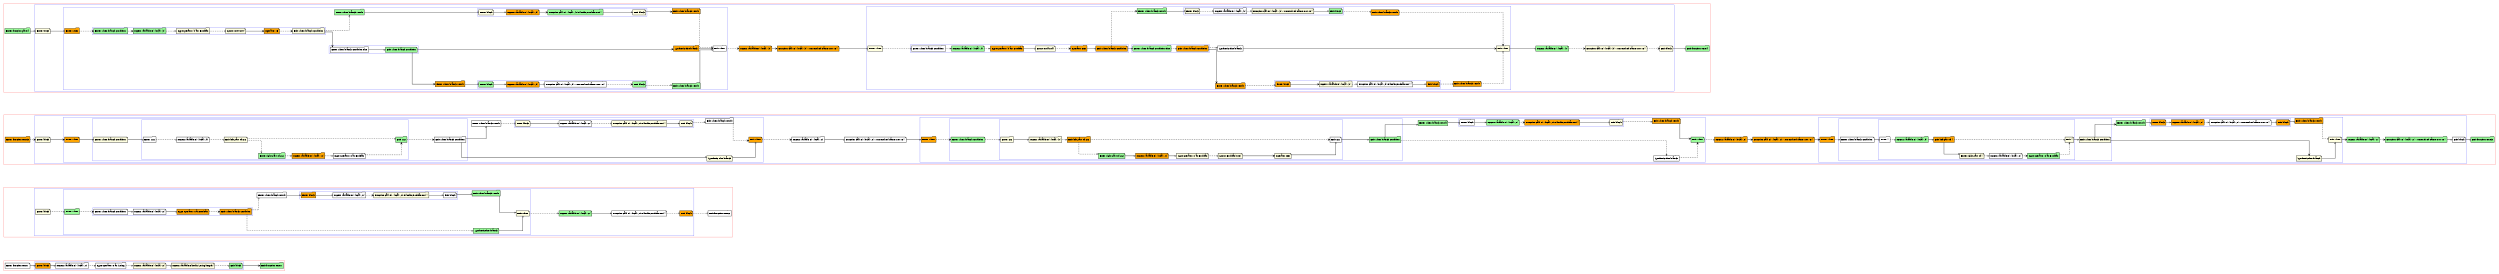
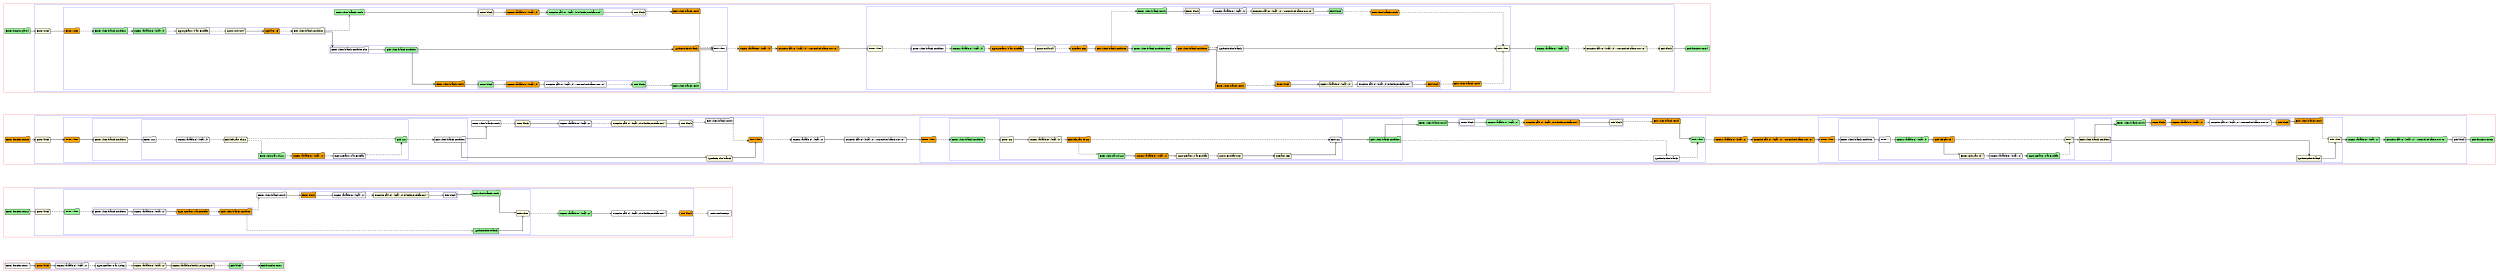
none -> (18, 212)
(720, 213) -> (720, 213)
